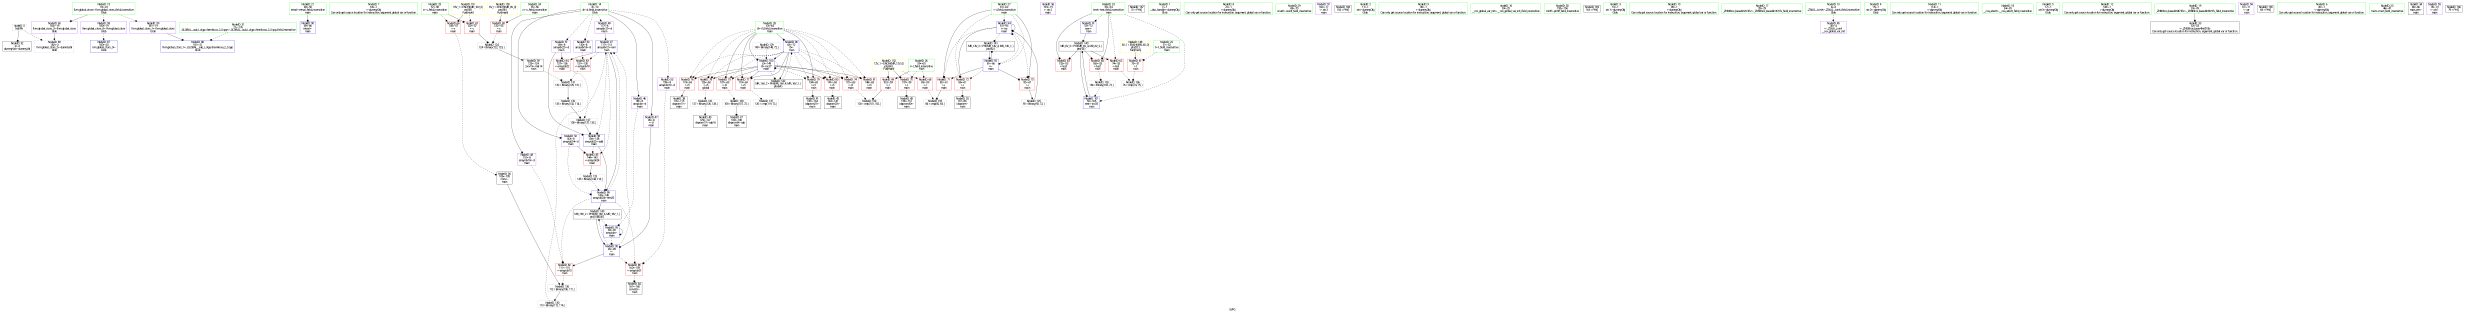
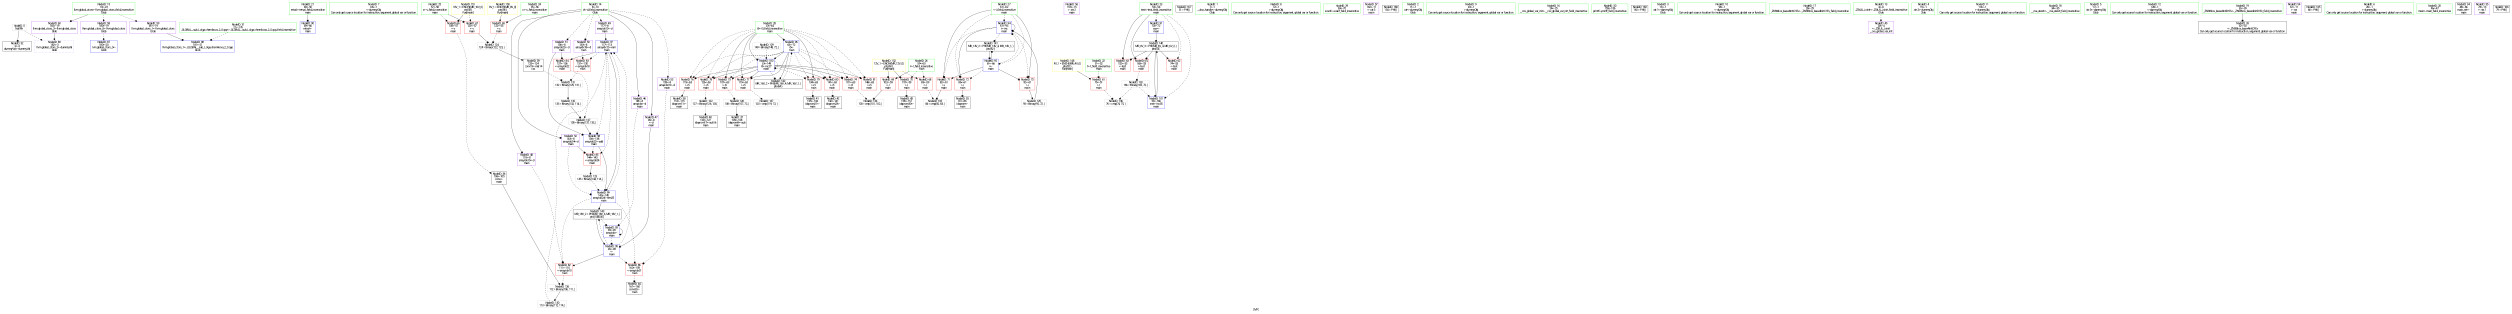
(533, 69) -> (533, 69)
(1125, 75) -> (1127, 93)
(706, 88) -> (706, 88)
